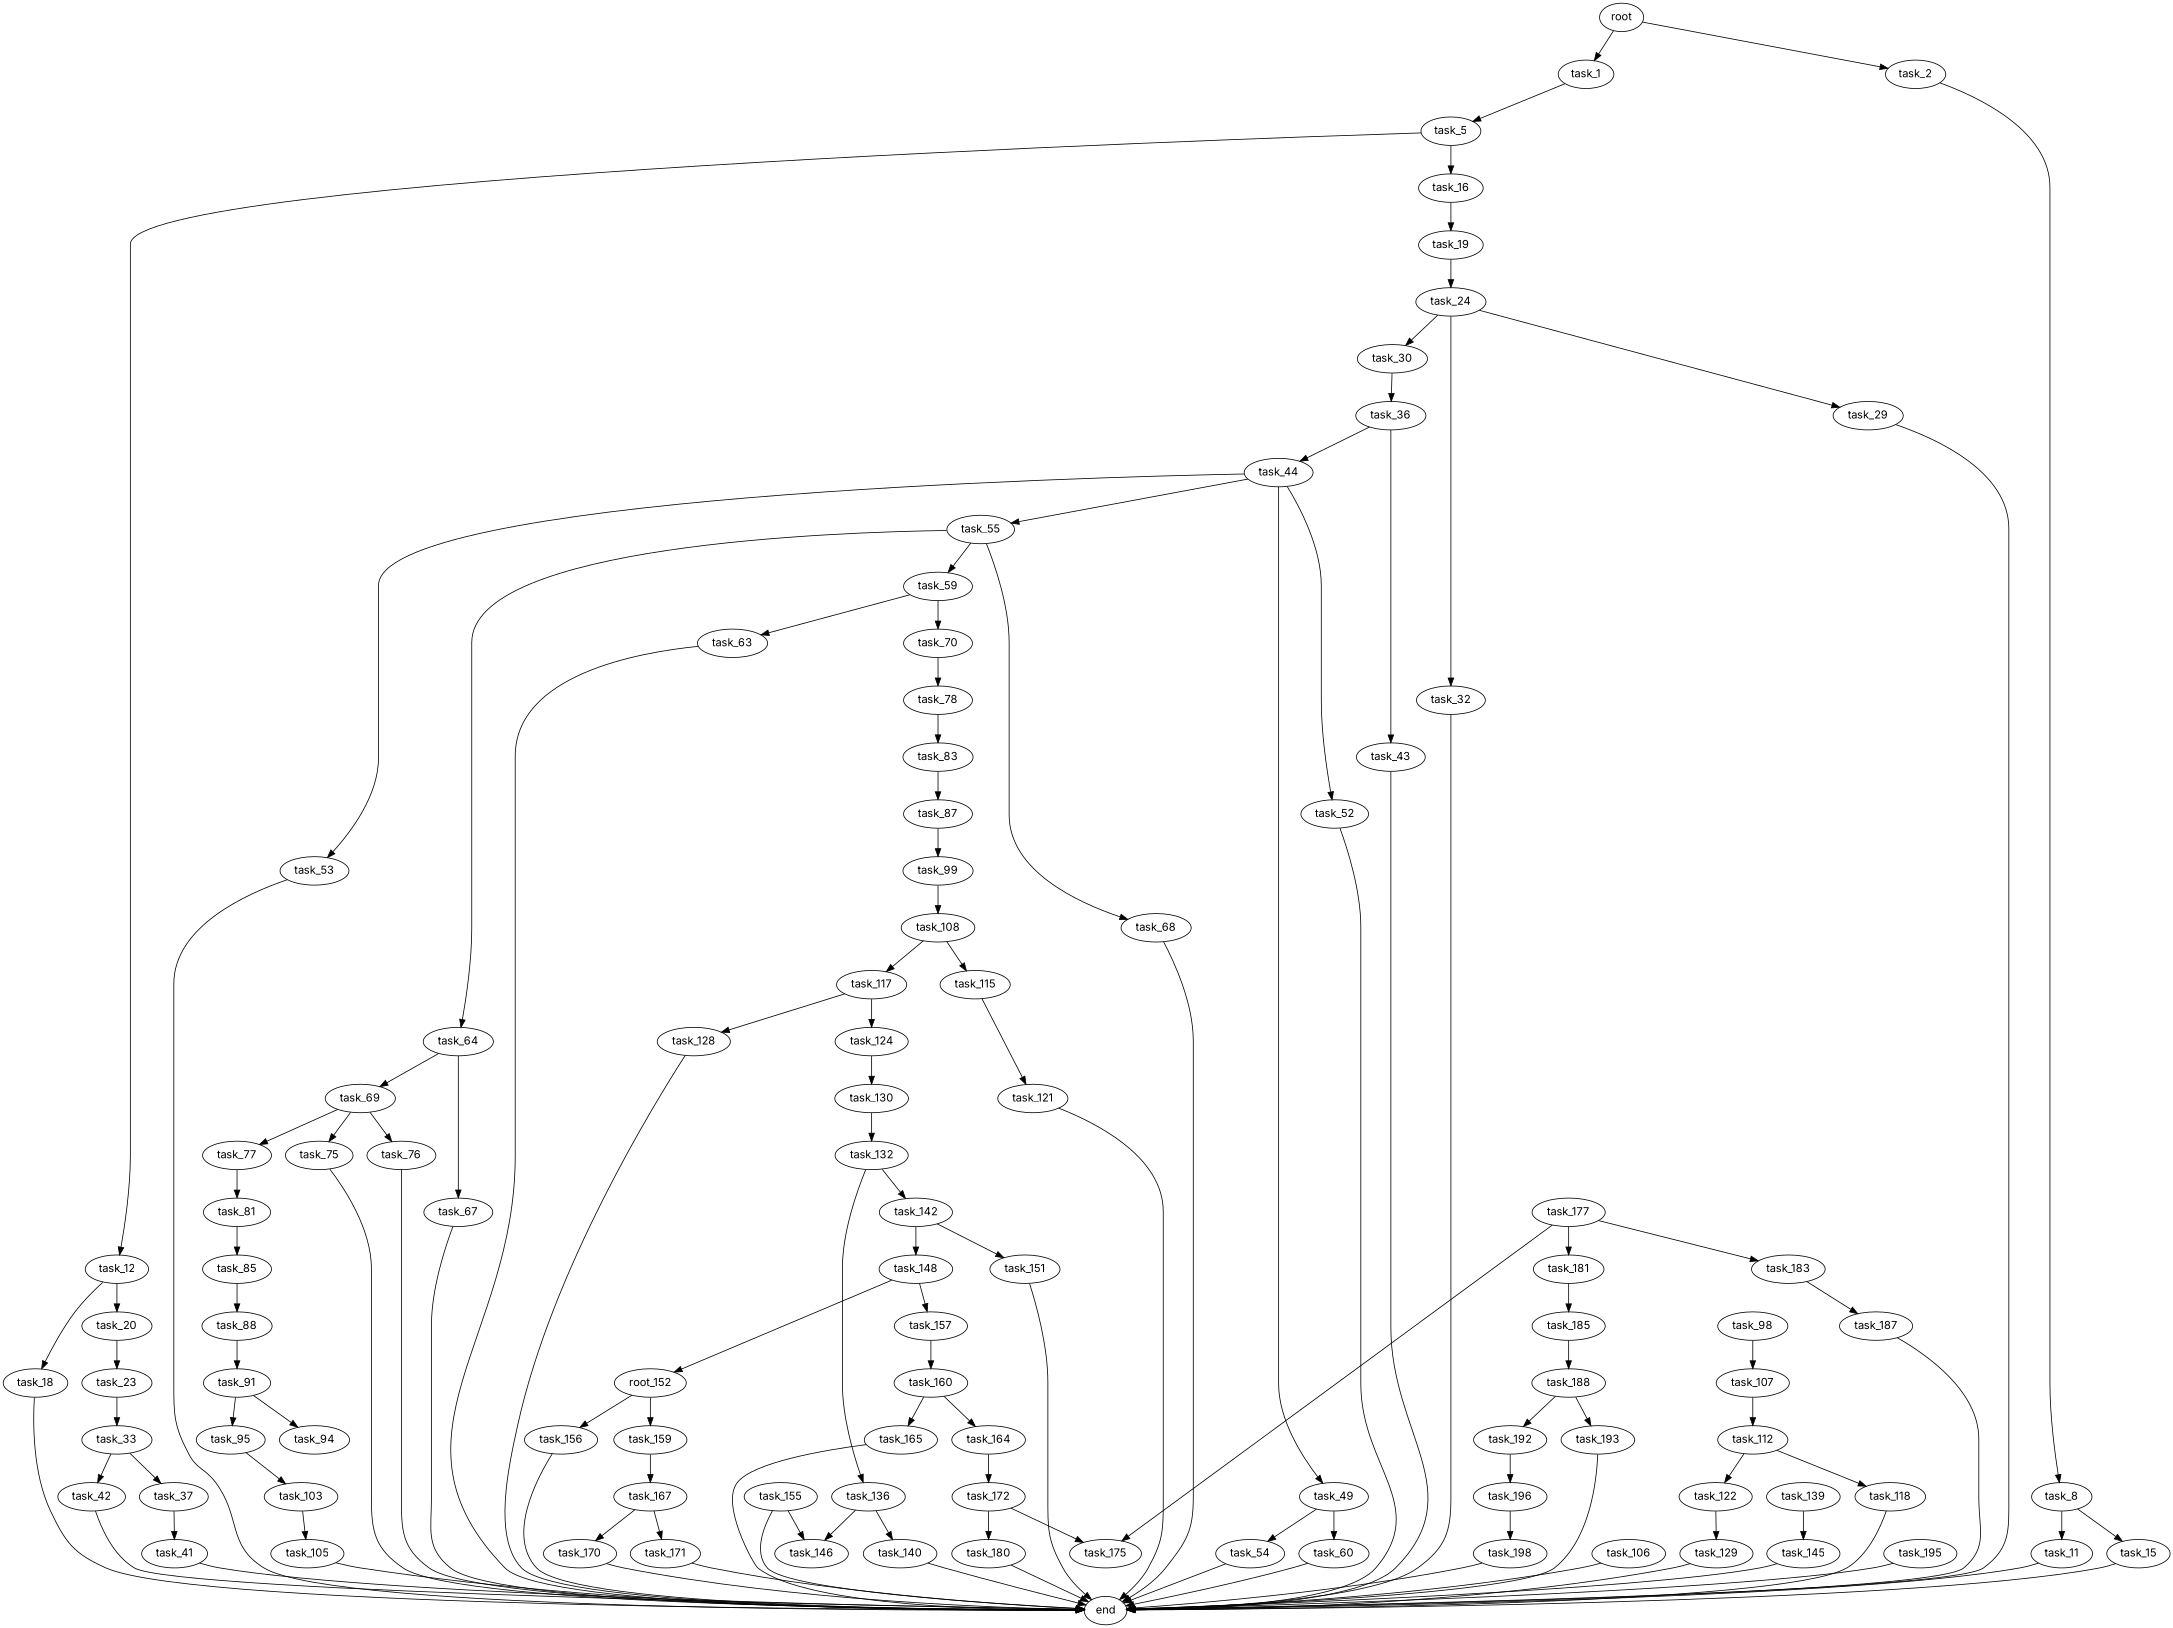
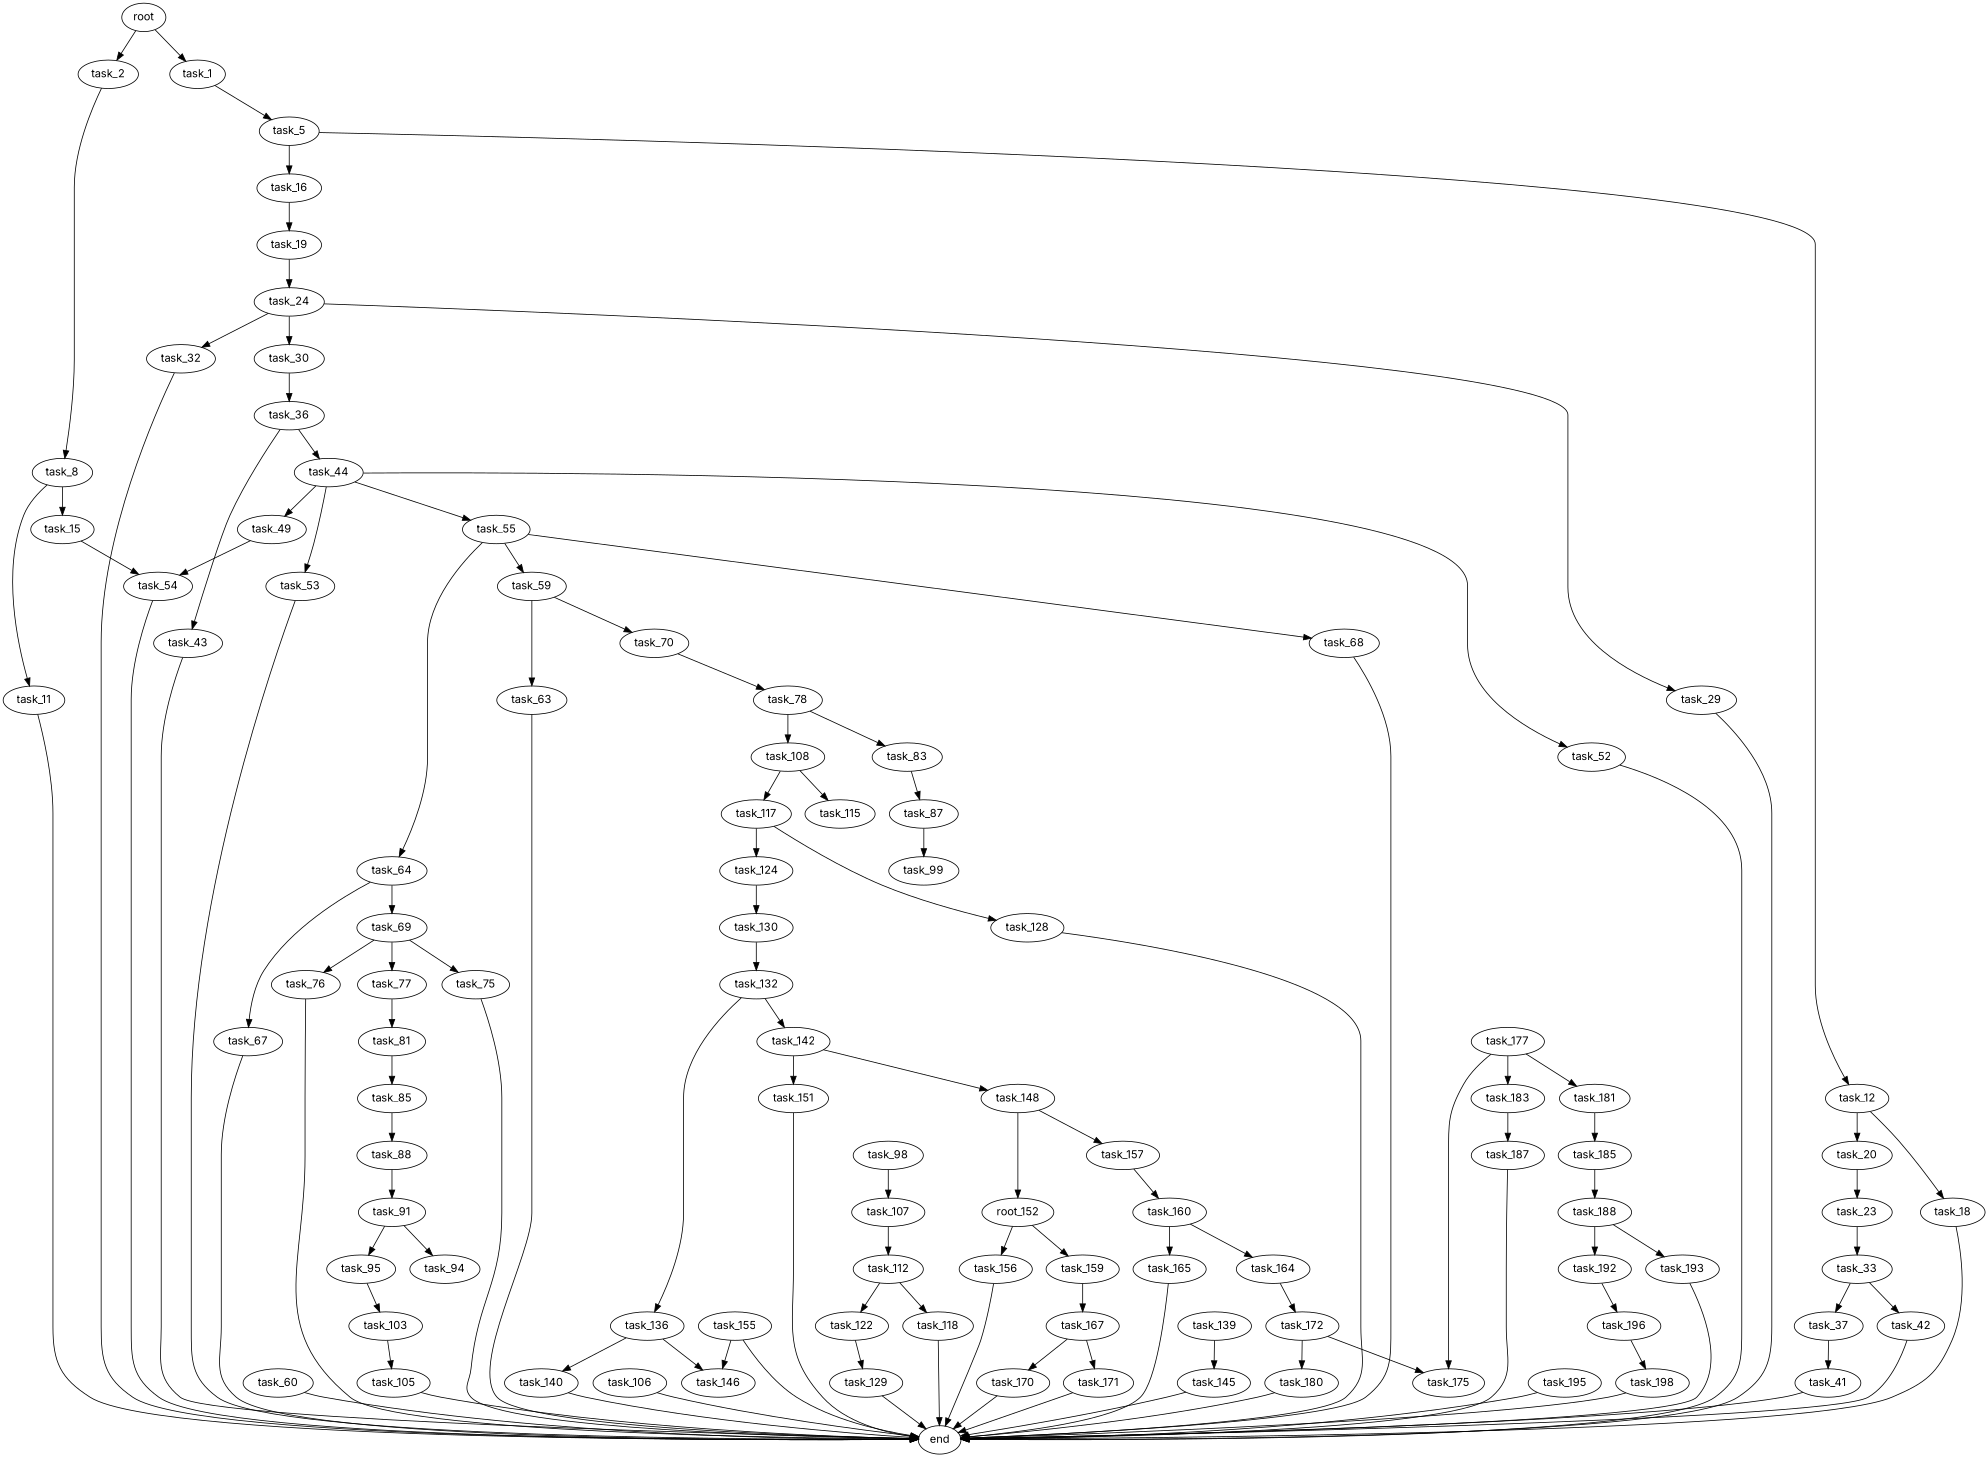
(938, 895) -> (788, 725)
(1033, 1098) -> none
(1334, 1521) -> none
(1749, 1597) -> (105, 555)
